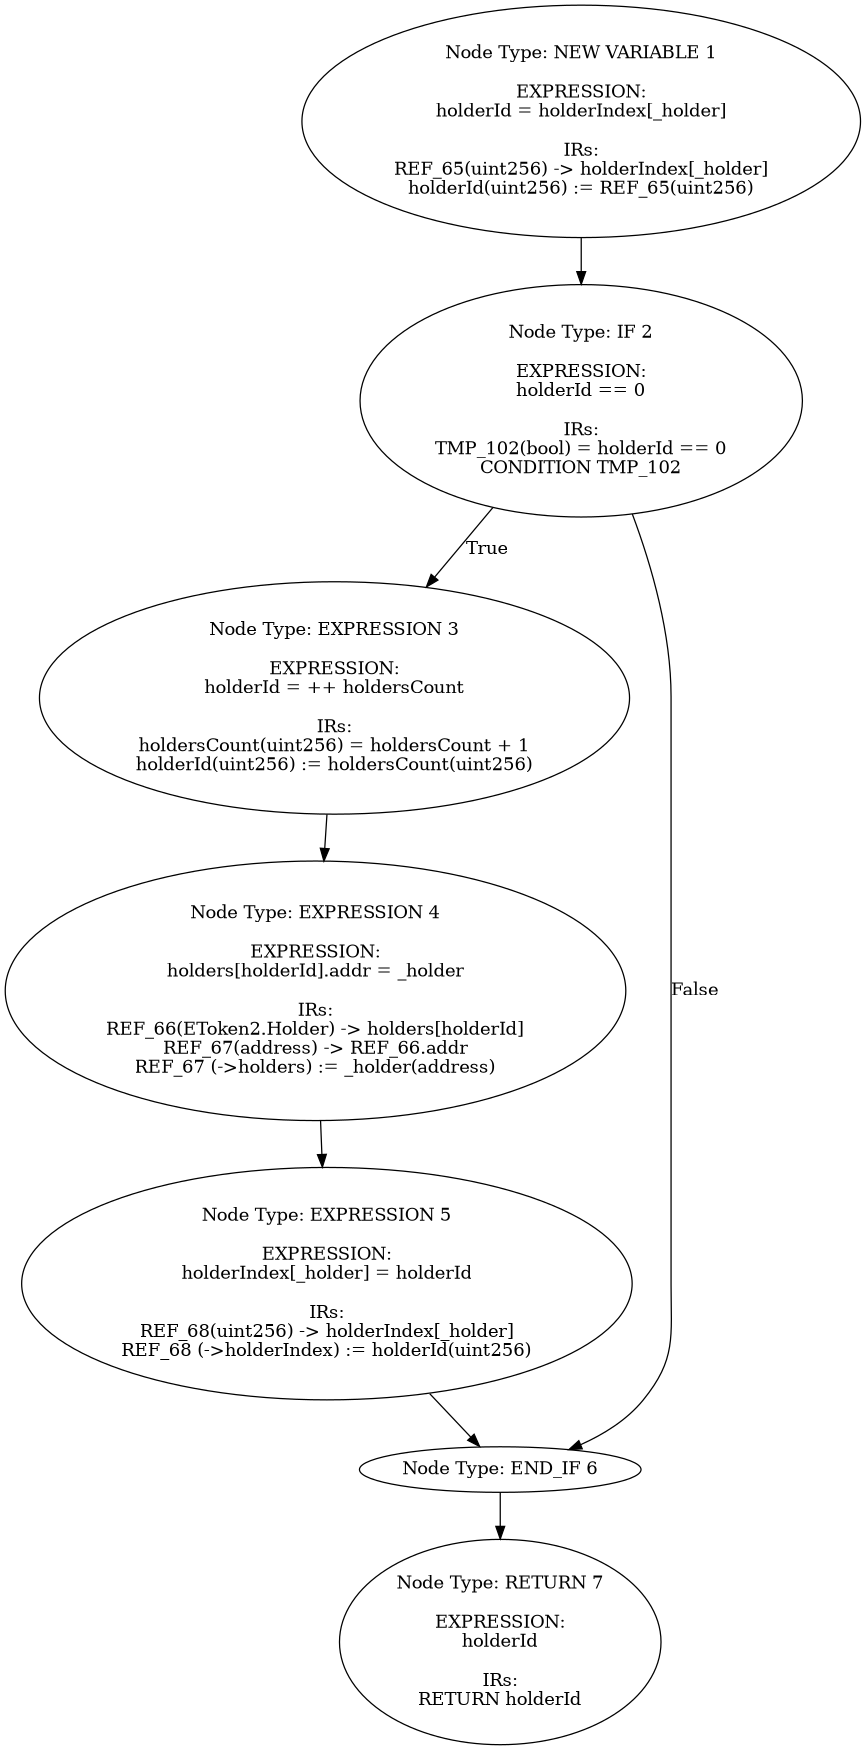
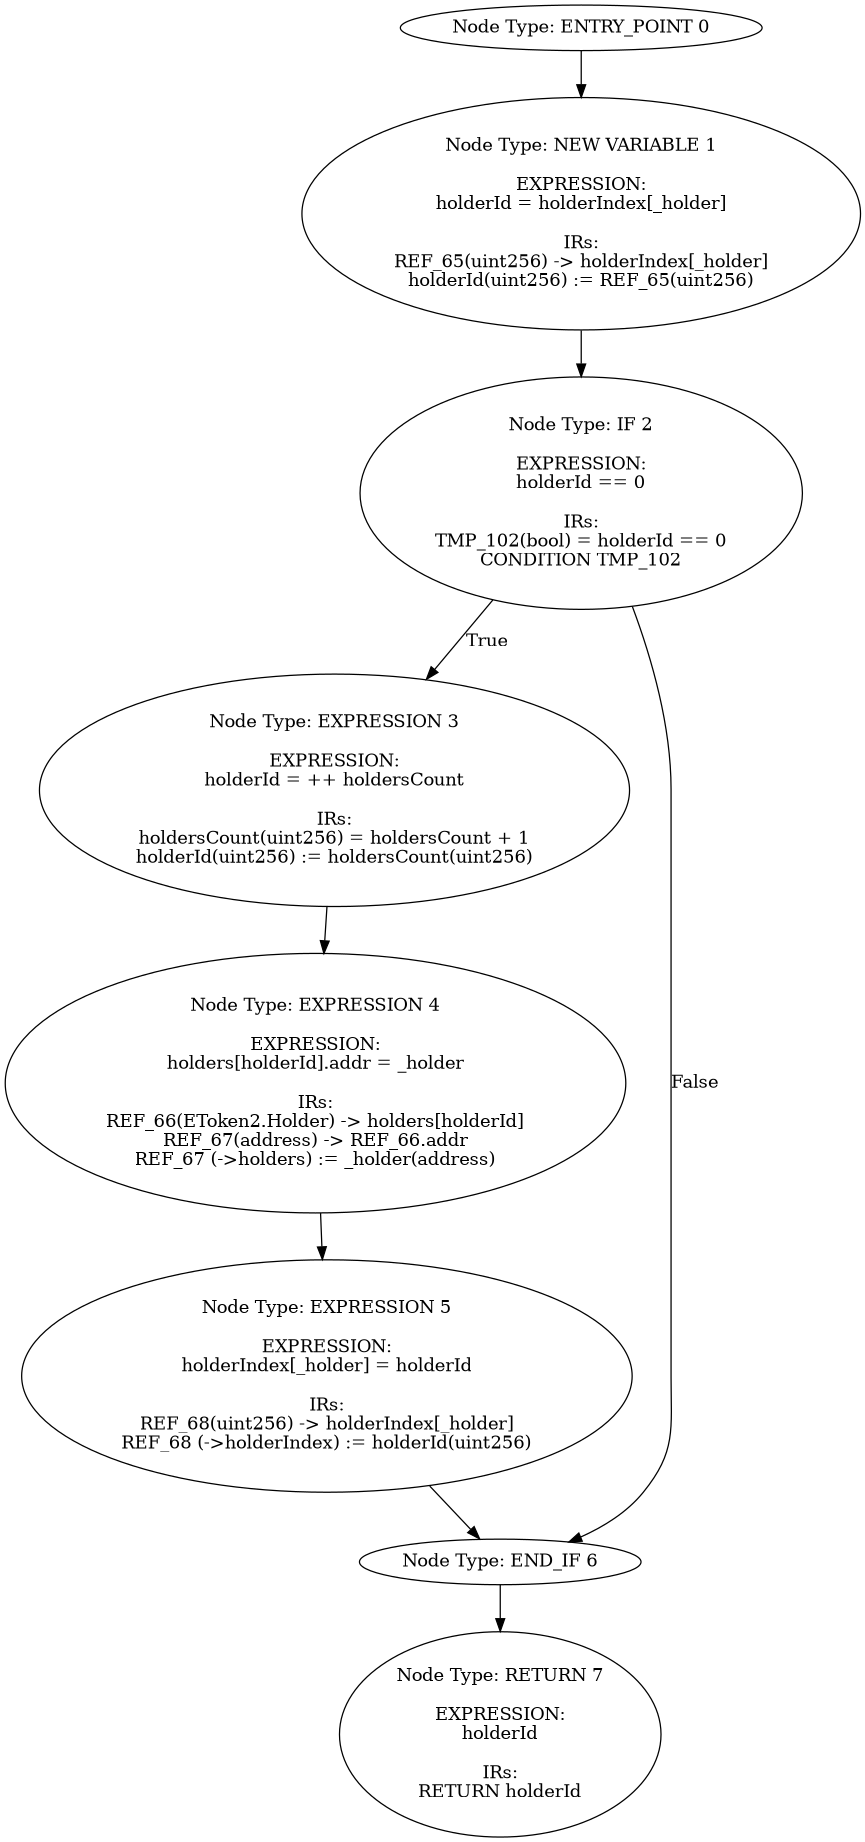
none -> (581, 28)
